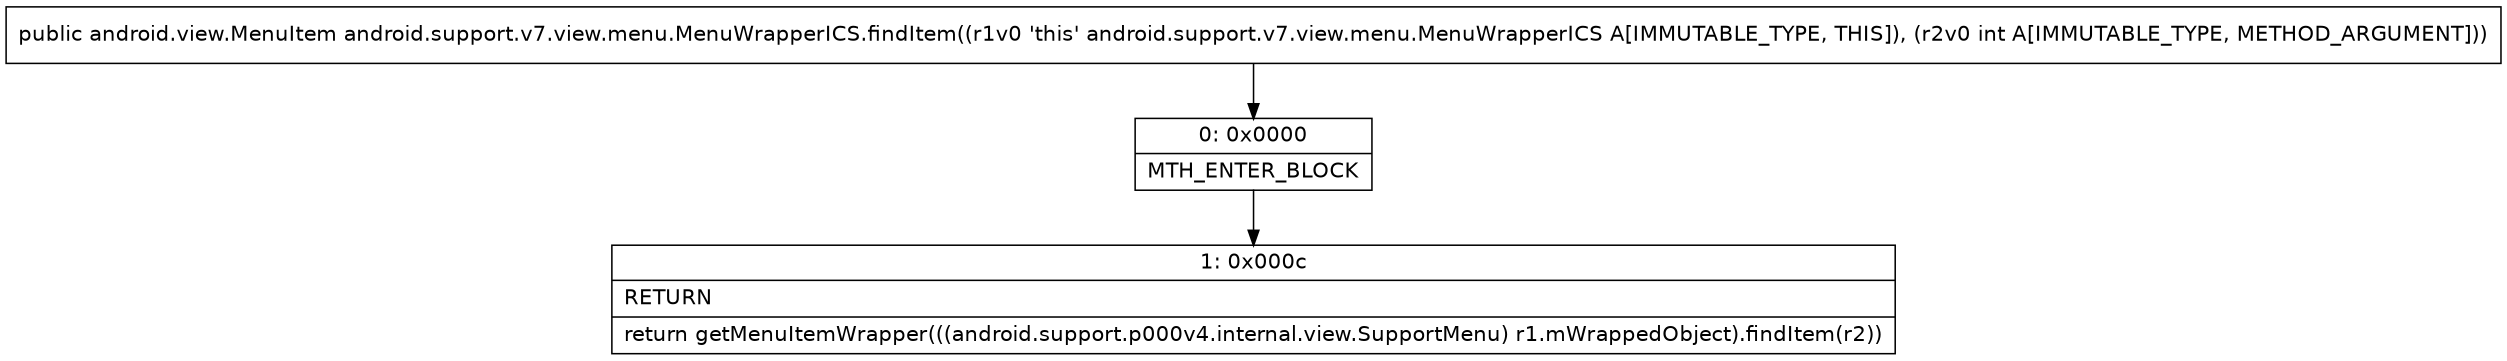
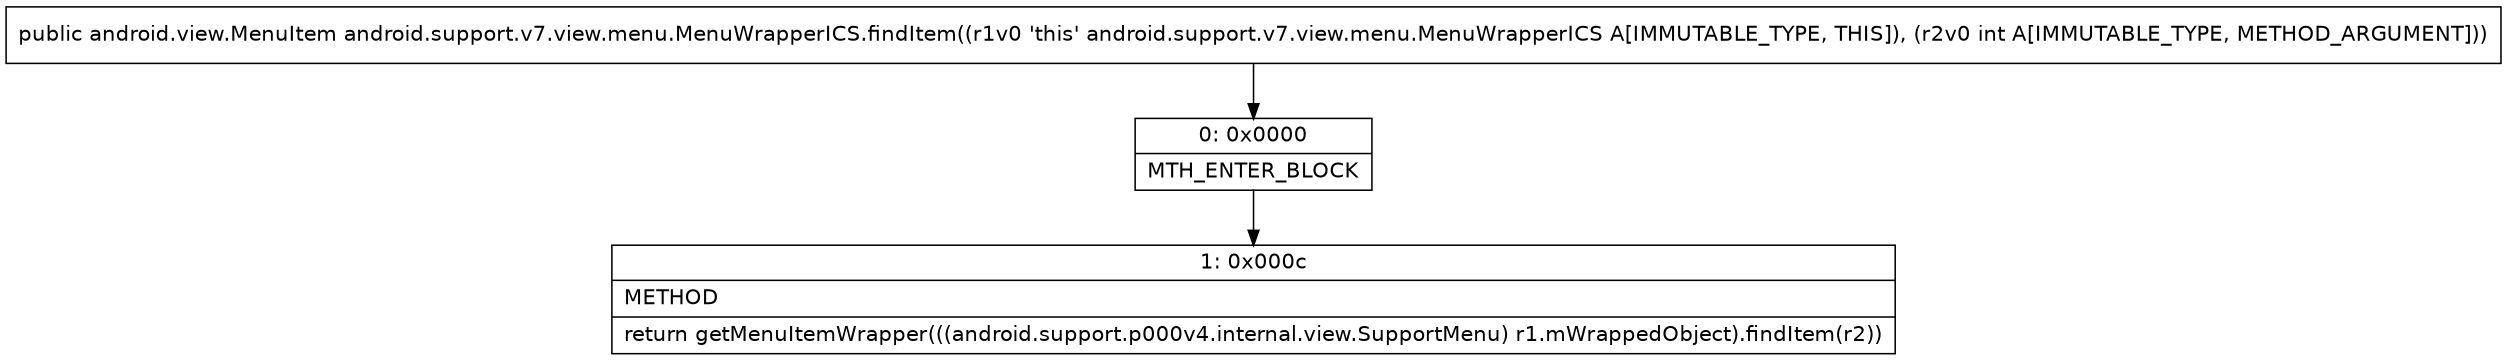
(668, 298) -> (671, 298)
